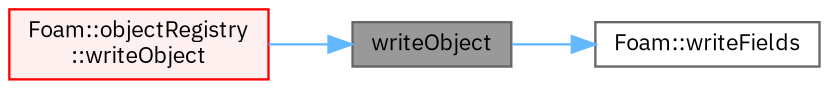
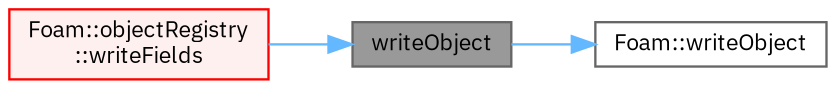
(139, 44) -> (139, 44)
(707, 44) -> (711, 44)
